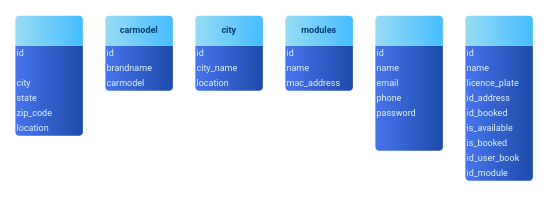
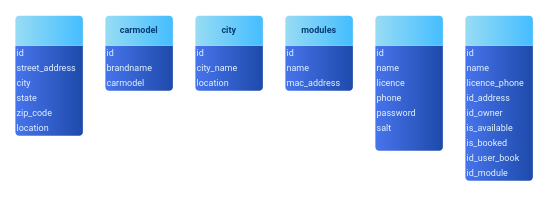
none -> (45, 68)
(387, 83) -> (392, 83)
(496, 83) -> (496, 83)
(488, 113) -> (486, 113)
none -> (405, 128)
